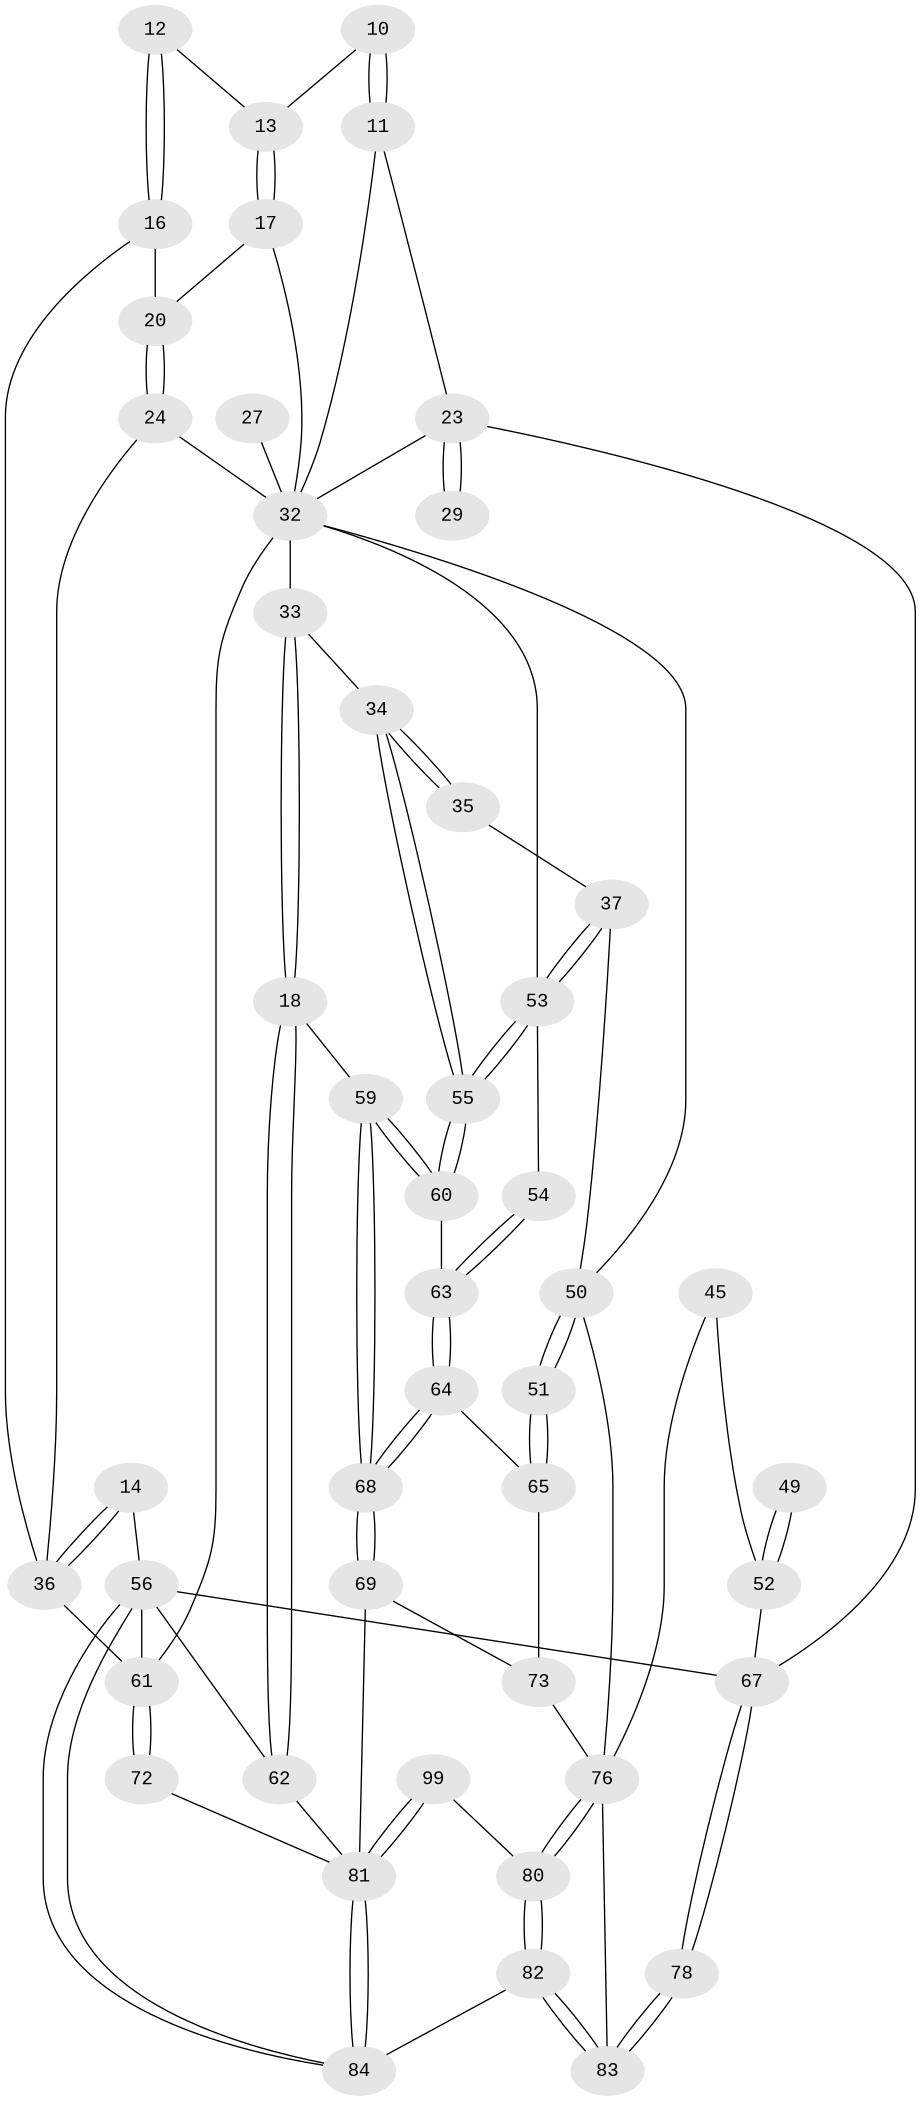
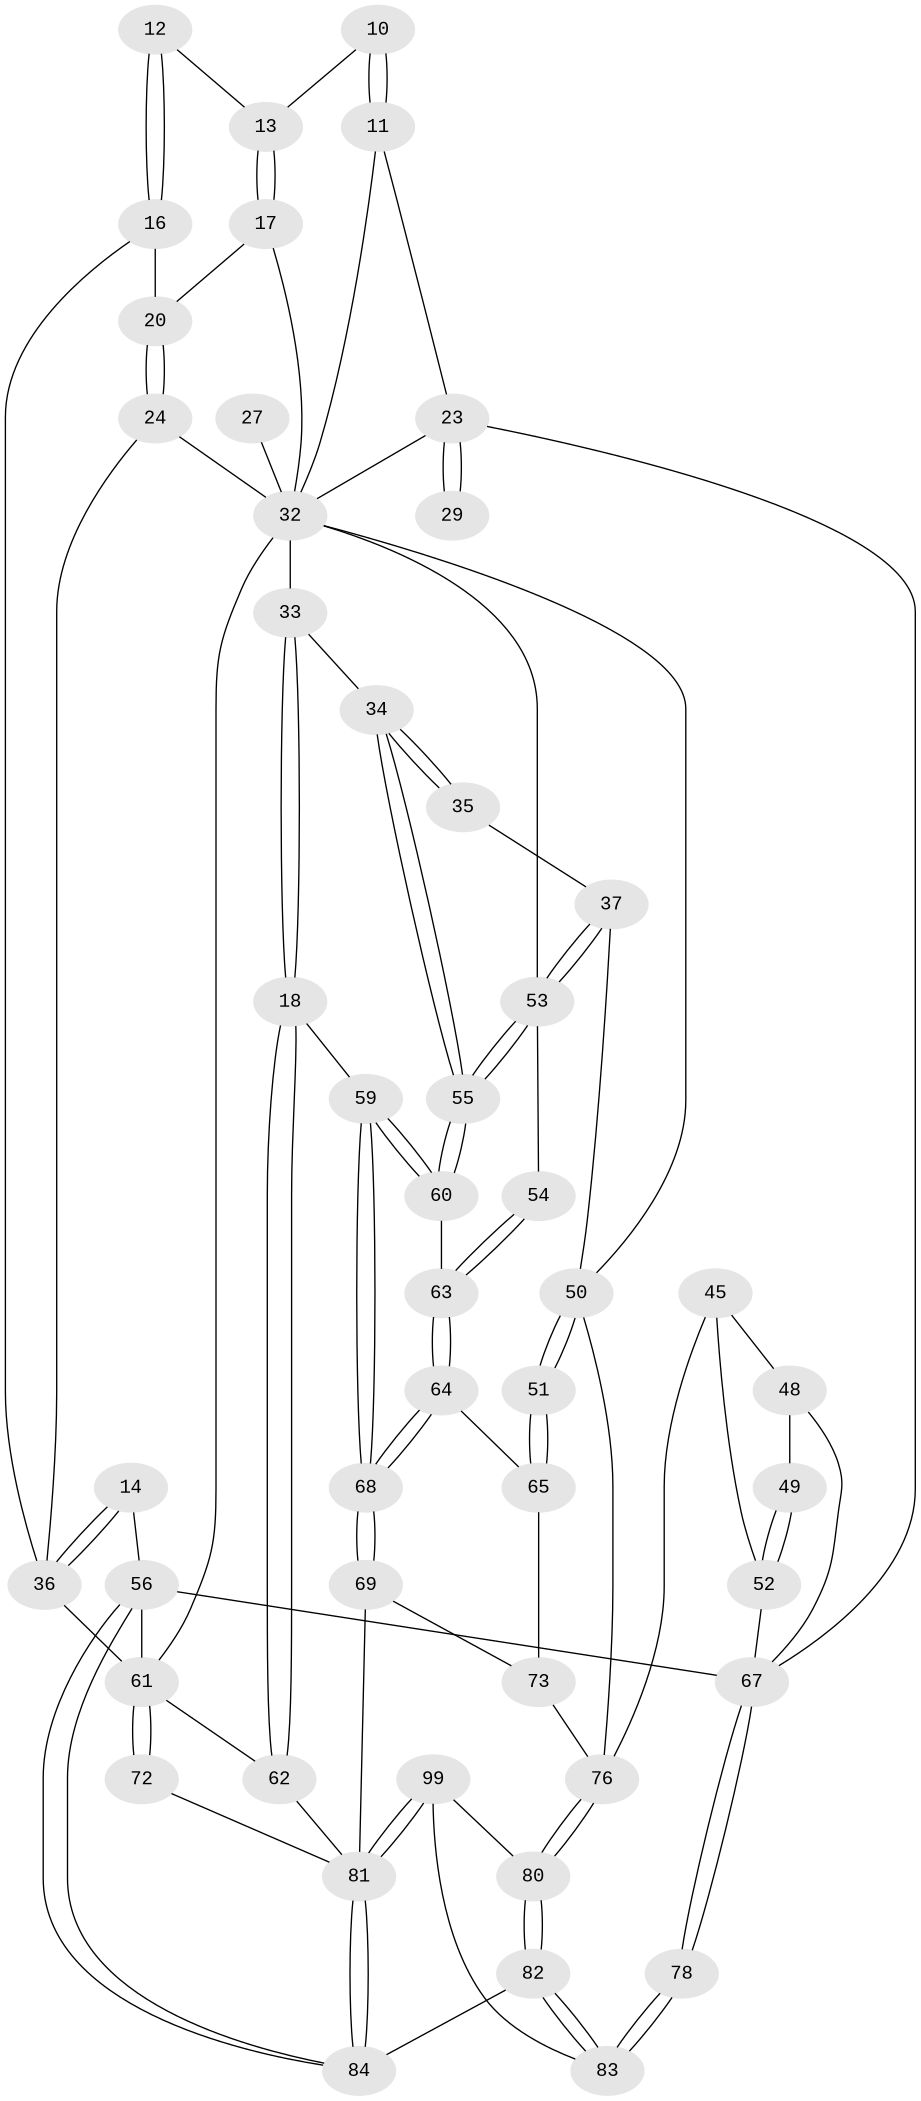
none -> (790, 1390)
(211, 1682) -> (211, 1731)
(605, 1925) -> (462, 1957)
